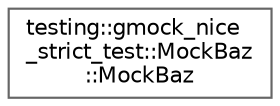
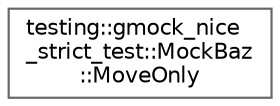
(140, 53) -> (140, 53)
